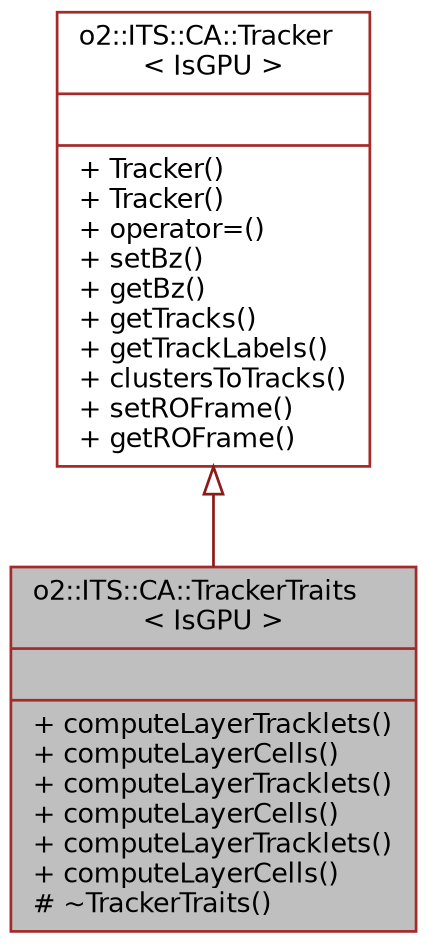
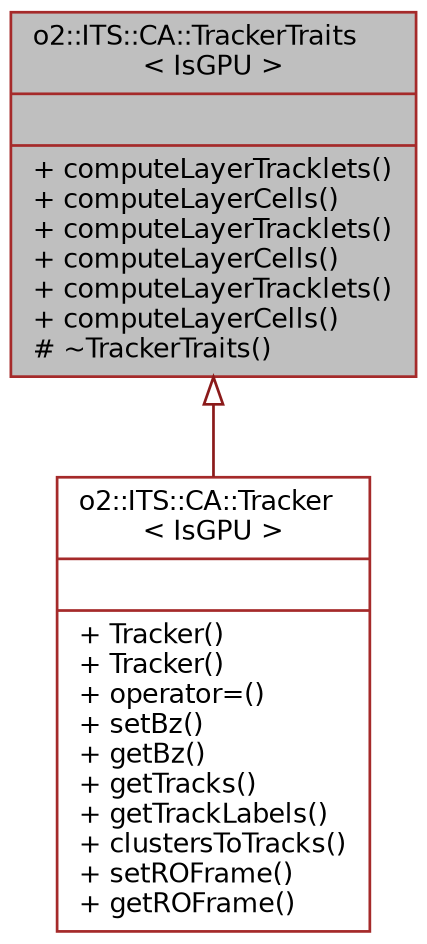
(213, 531) -> (213, 441)
